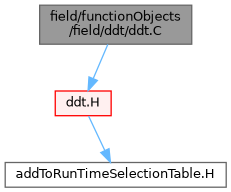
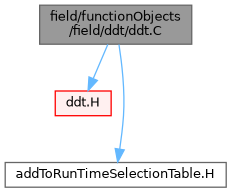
(97, 133) -> (124, 97)
